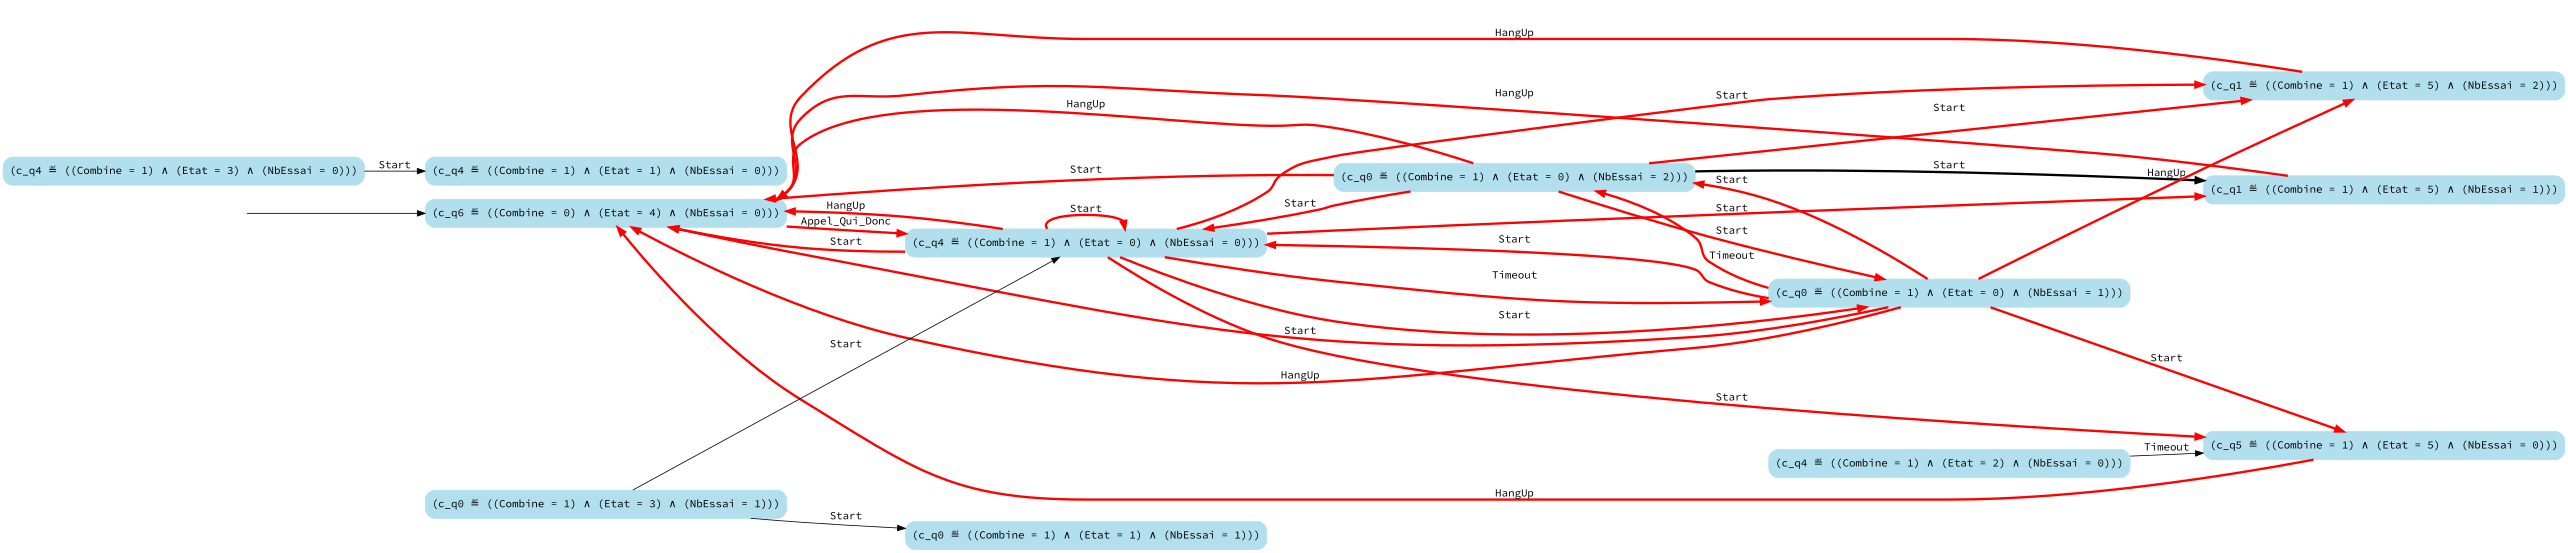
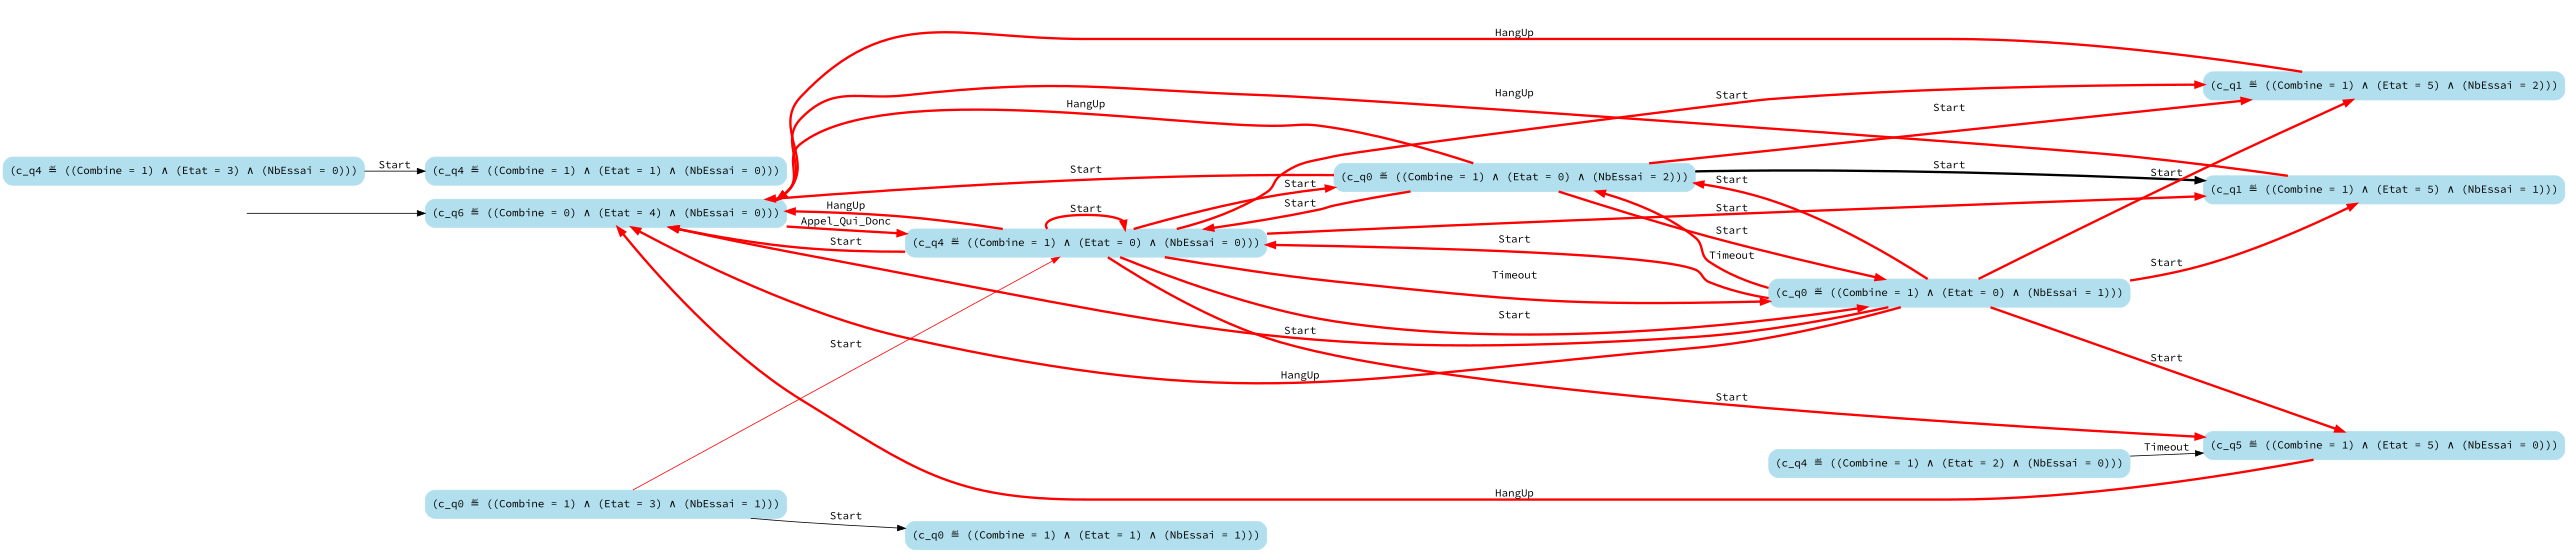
(2167, 173) -> (2167, 173)
none -> (1229, 205)
none -> (2242, 253)
(843, 375) -> (843, 375)
